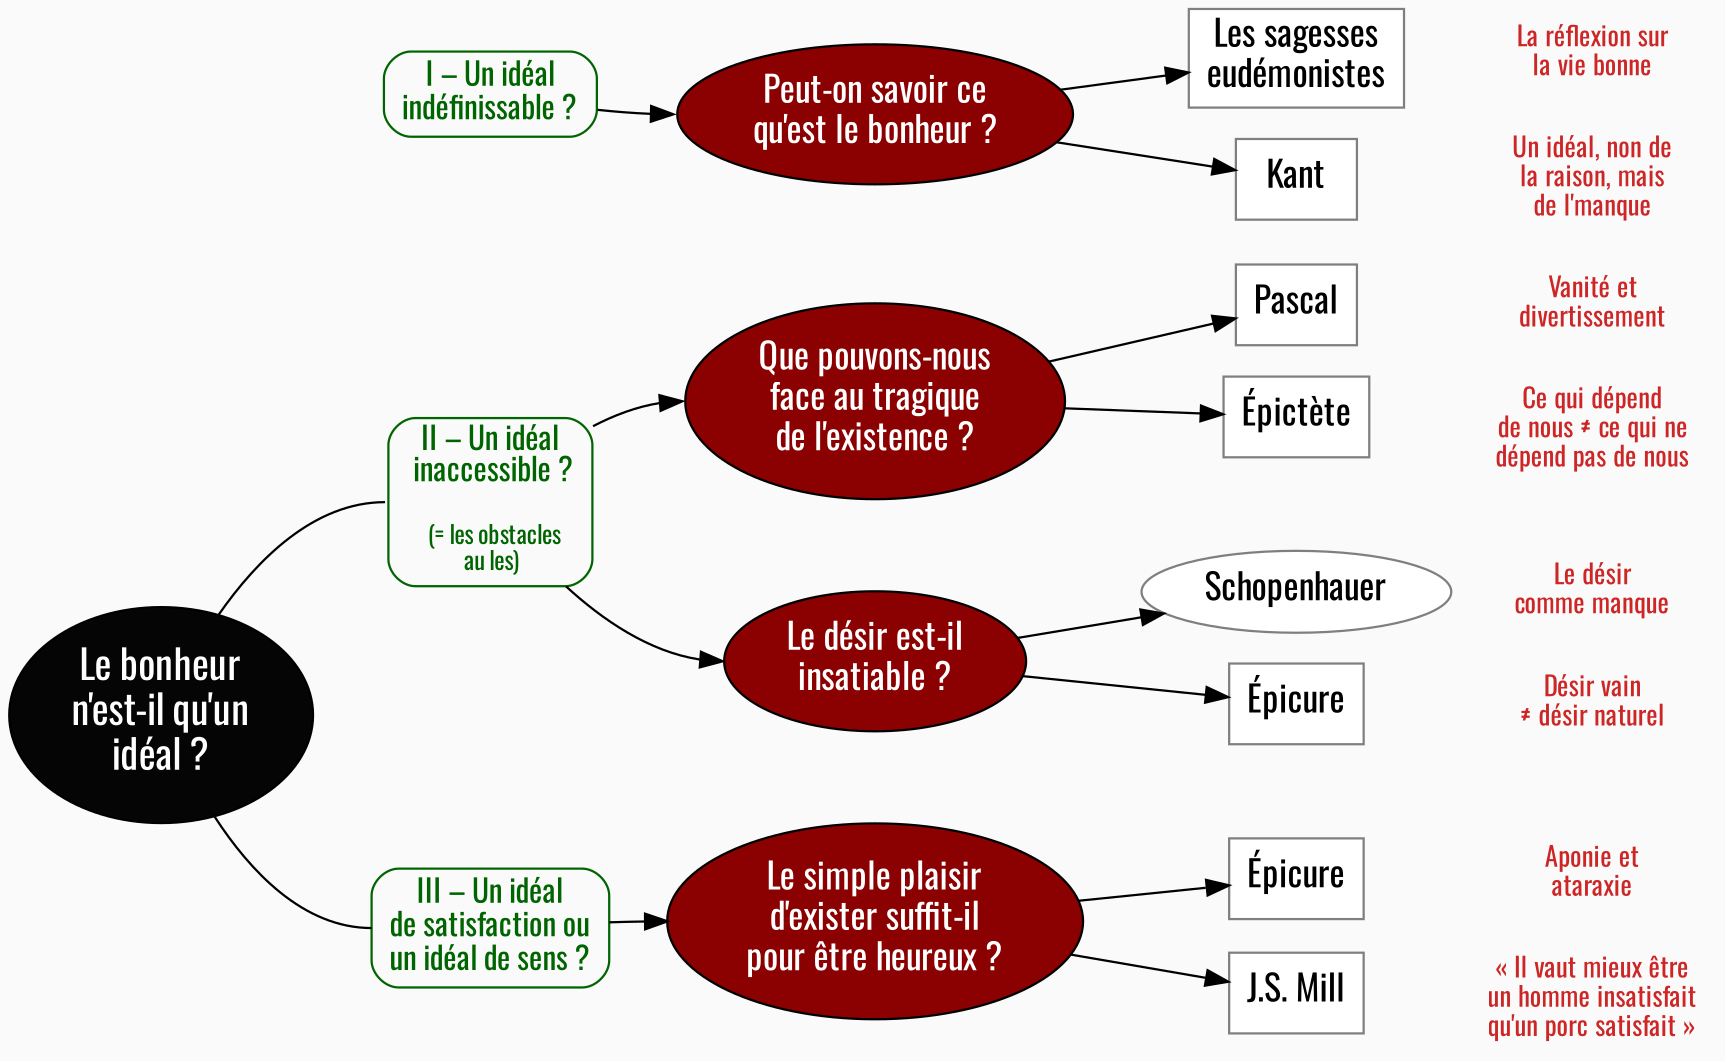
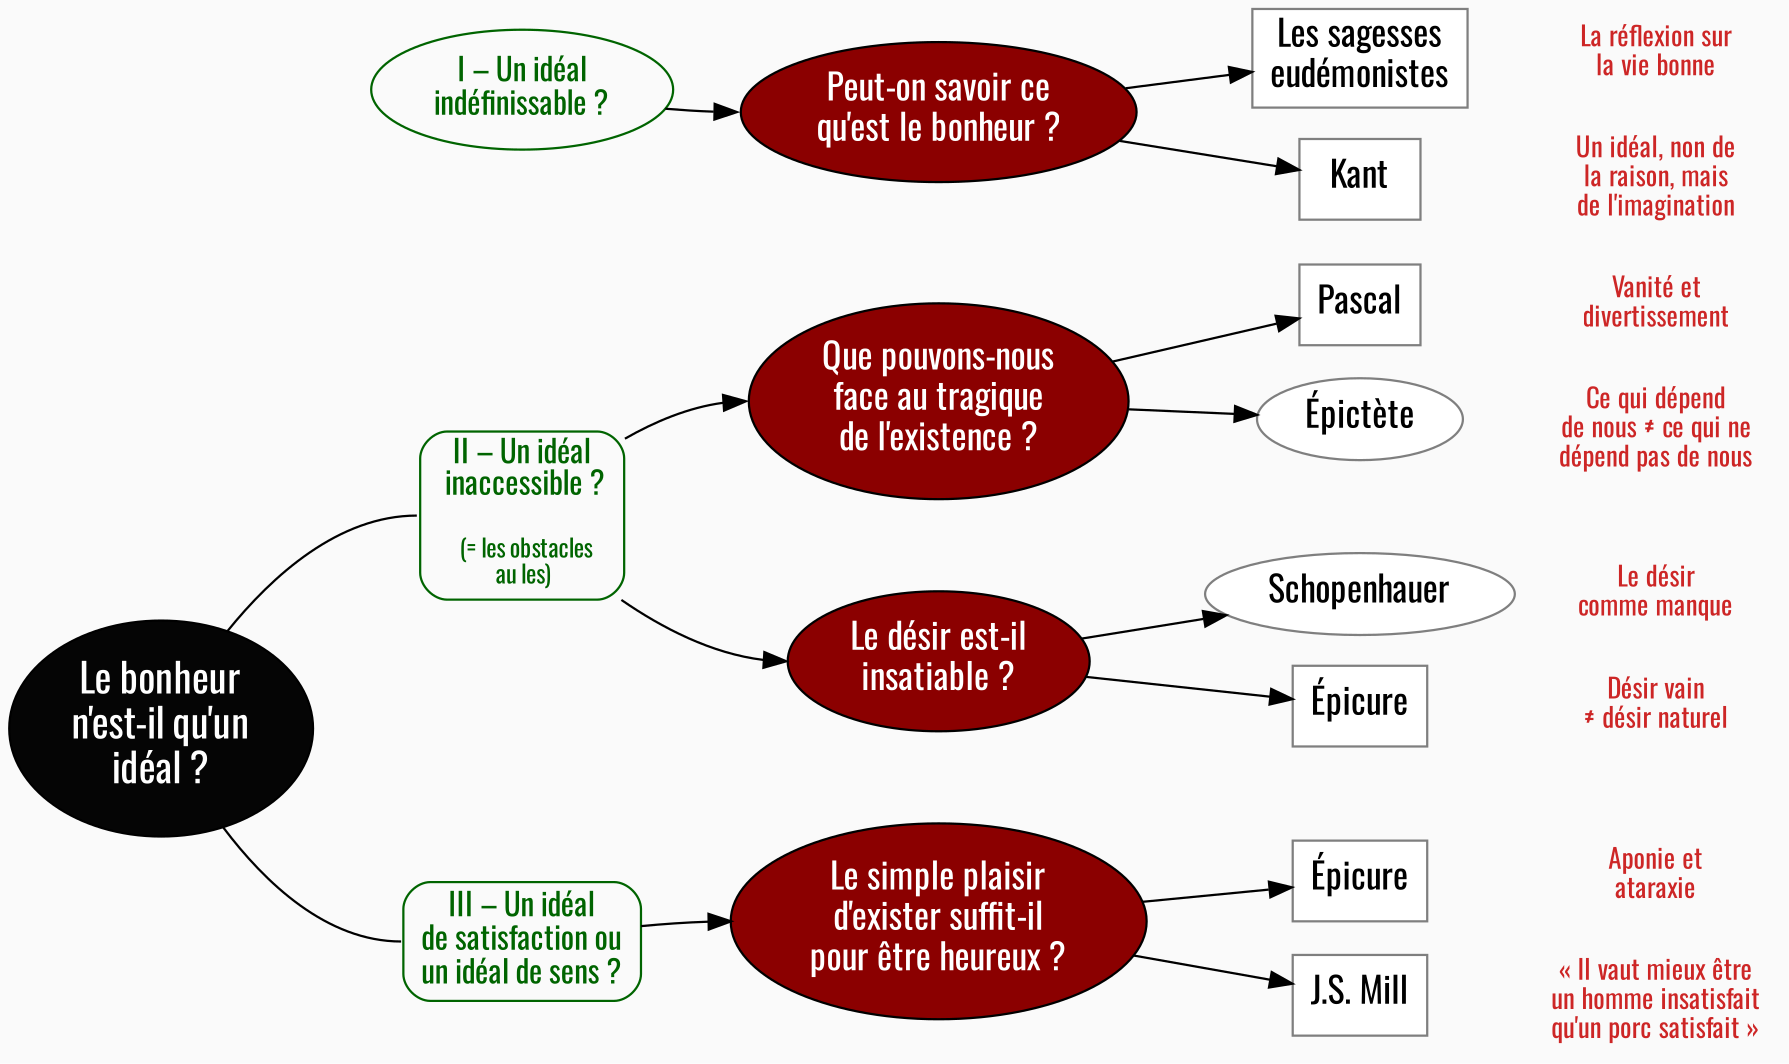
(490, 94) -> (522, 90)
(1593, 179) -> (1657, 179)
(1296, 417) -> (1360, 419)
